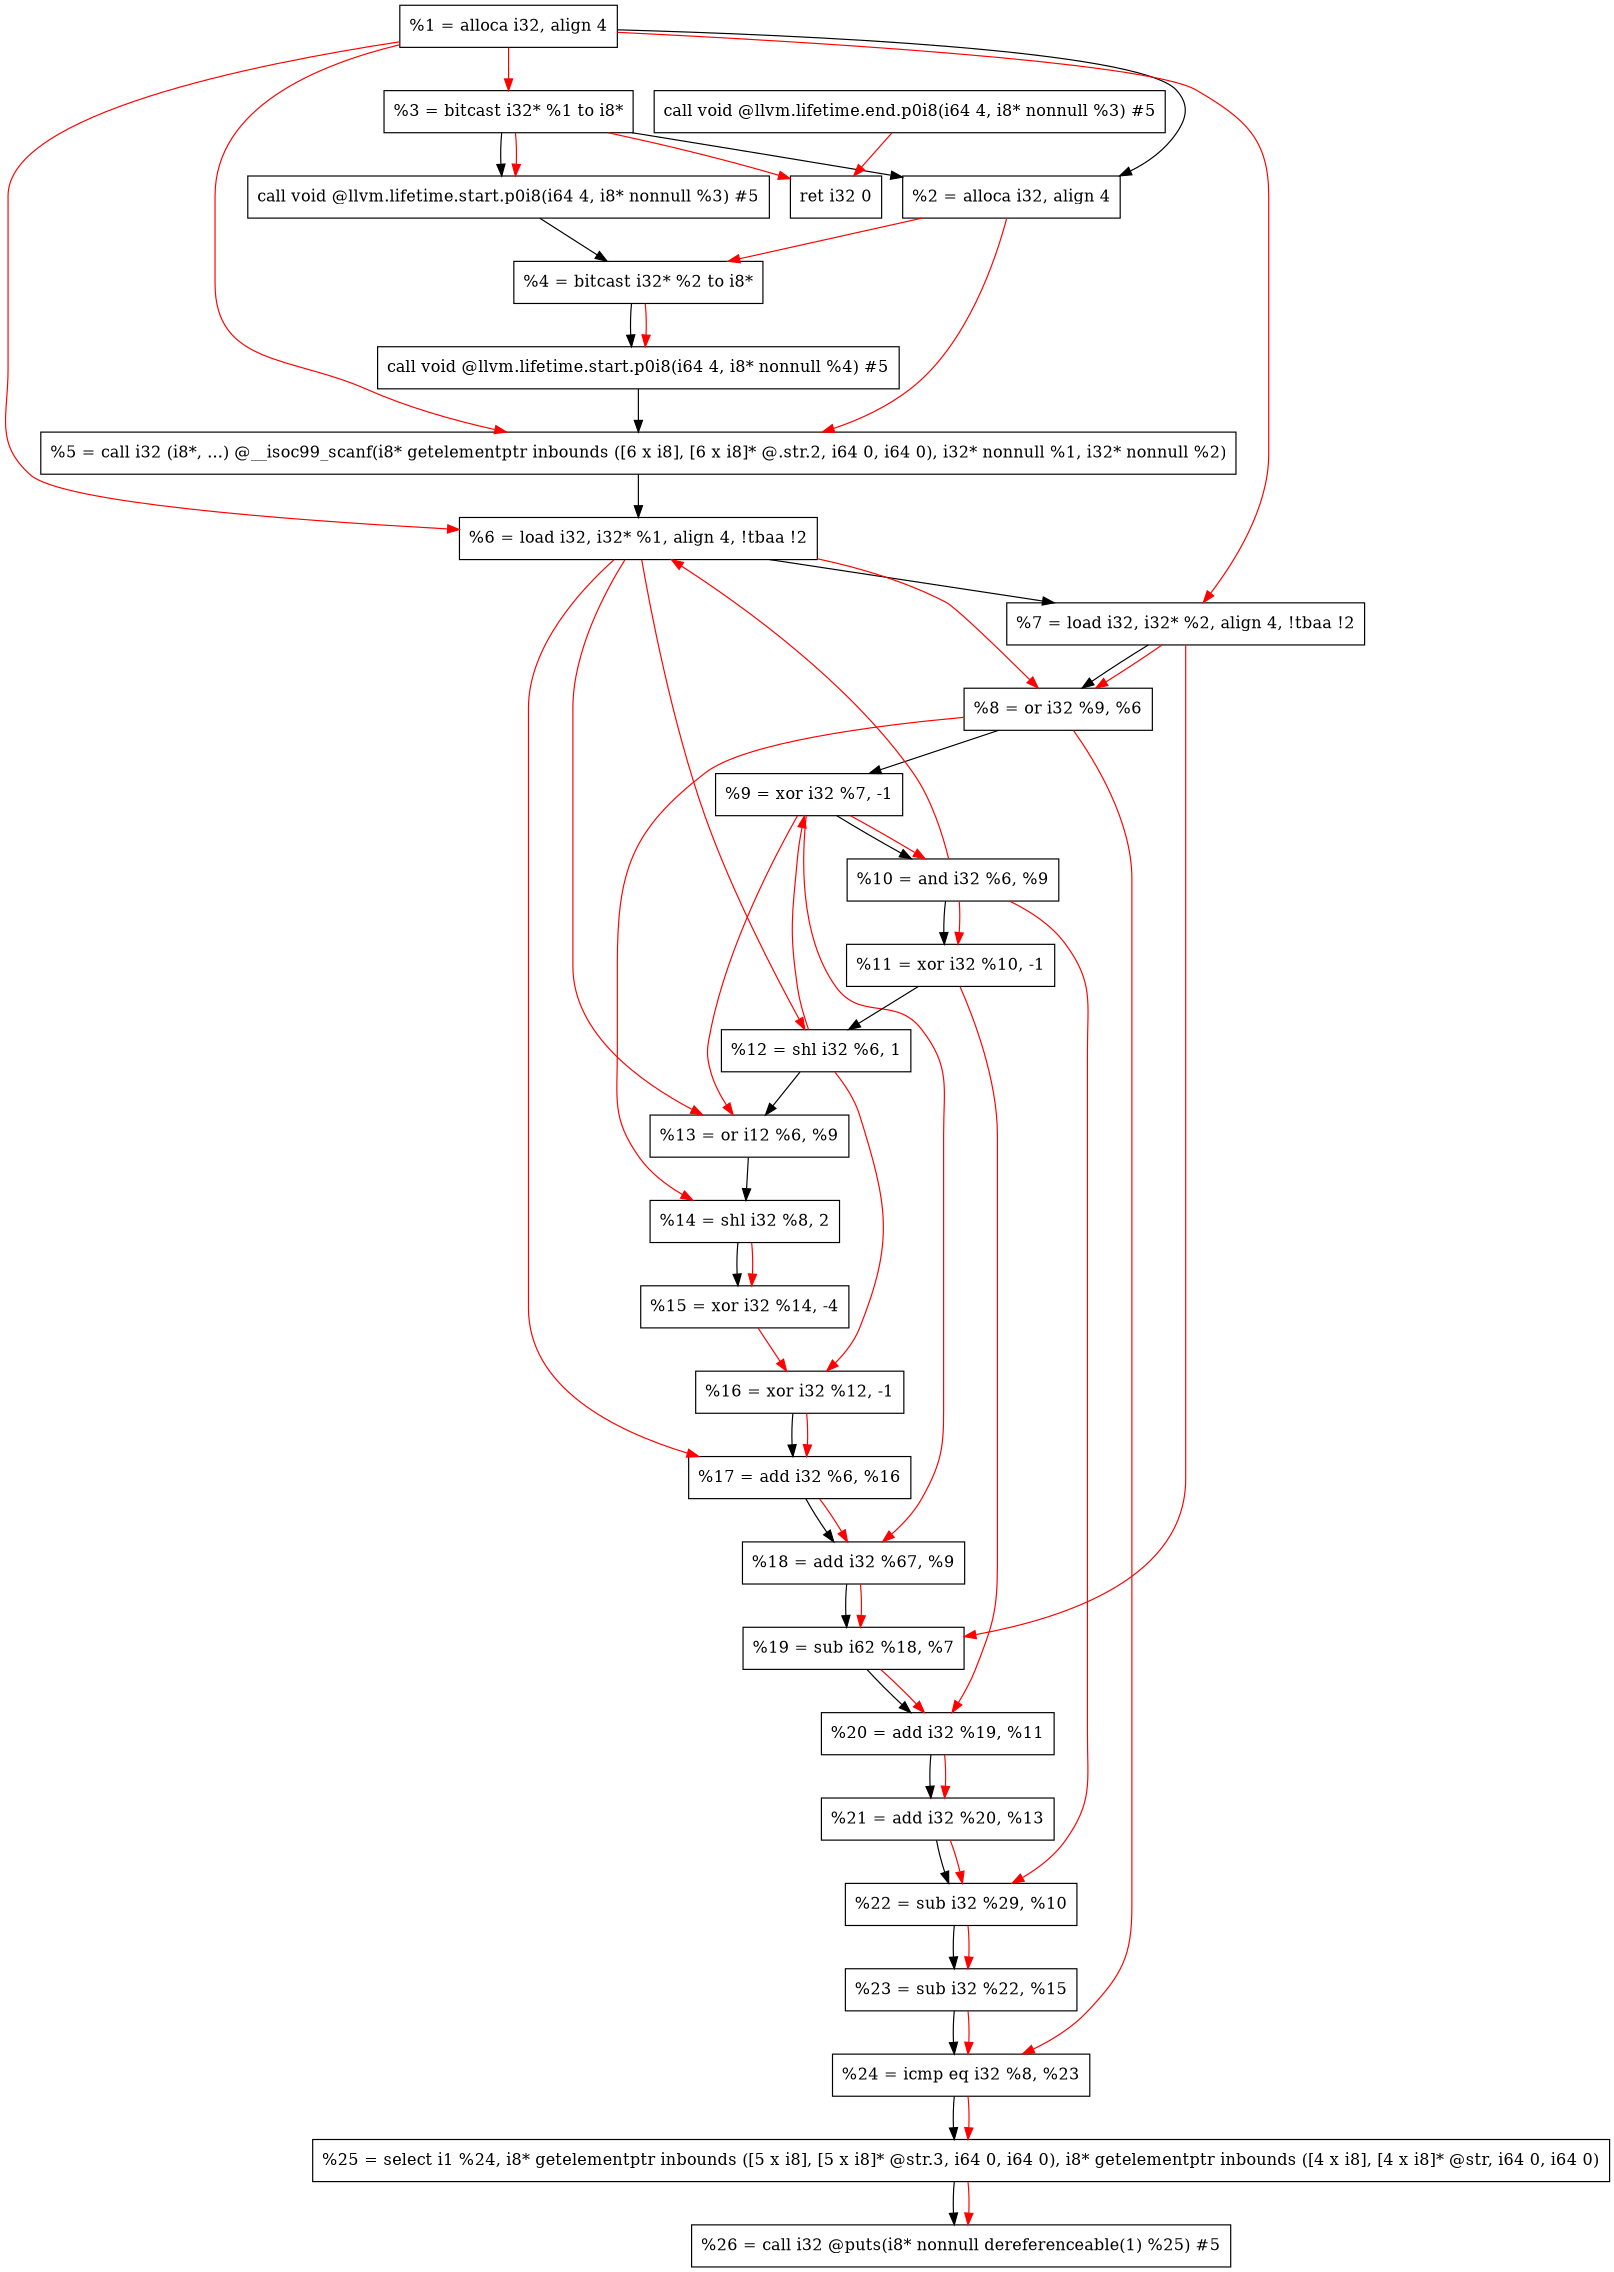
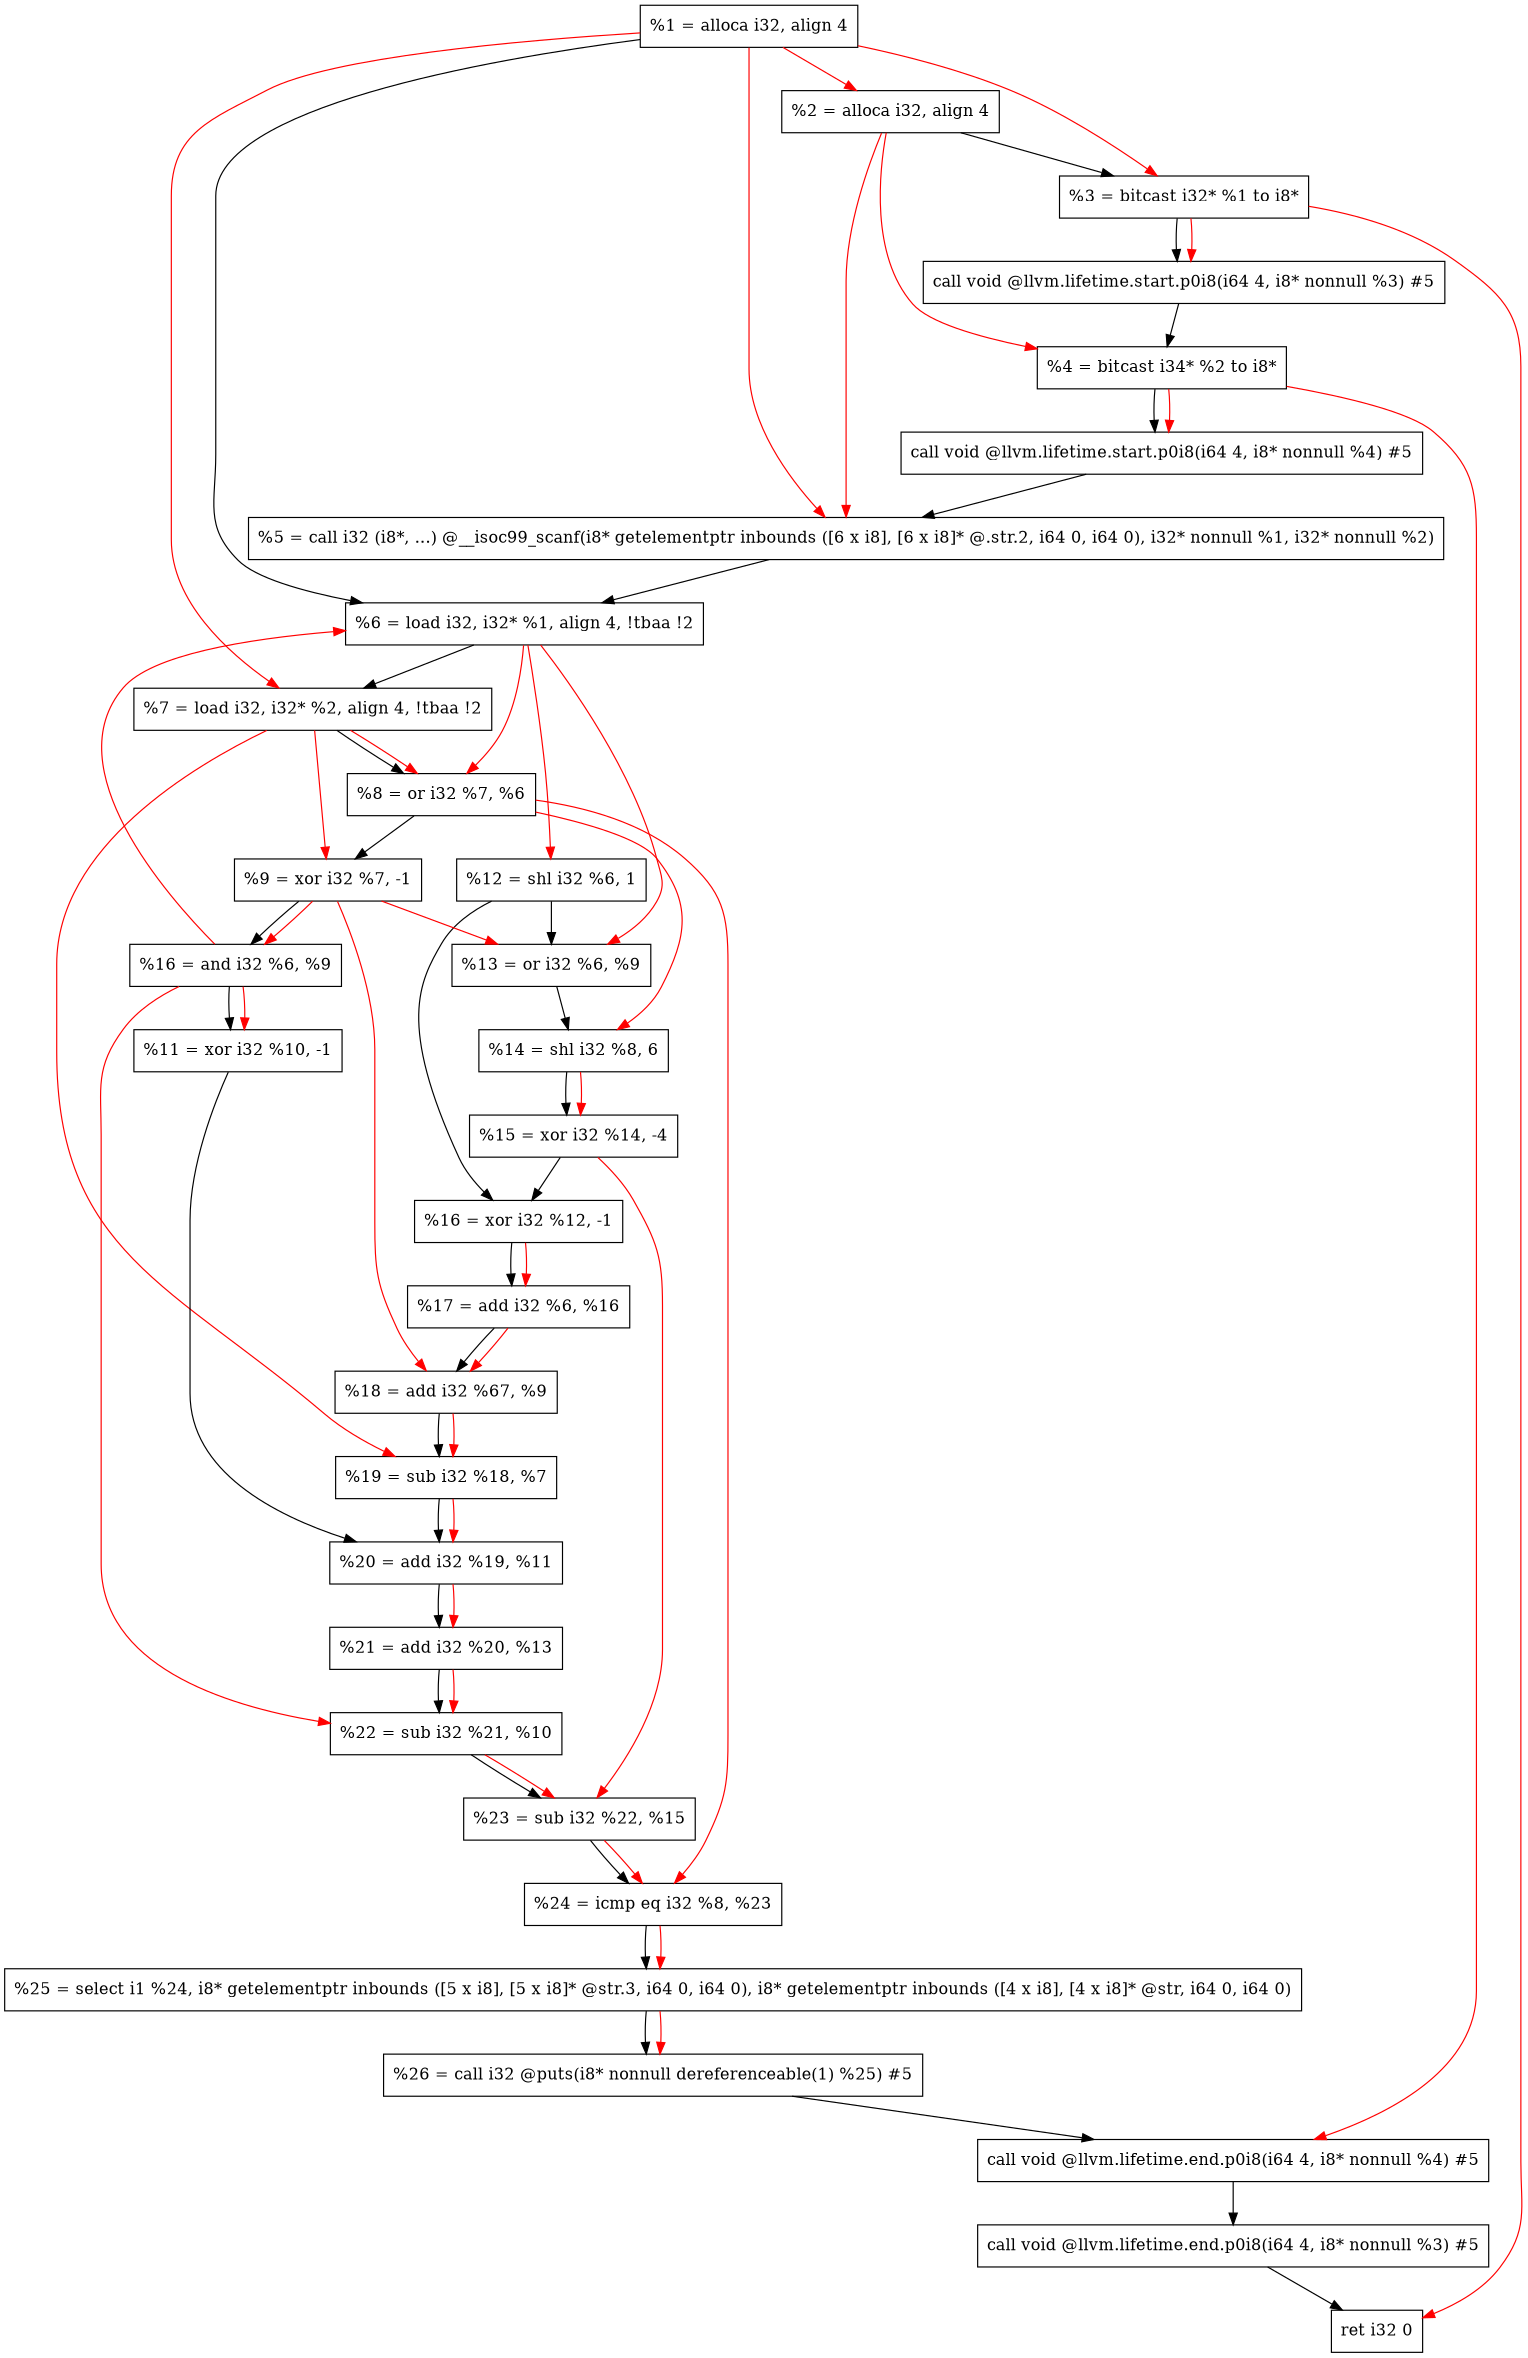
(953, 47) -> (815, 66)
(877, 150) -> (1300, 2286)
(761, 154) -> (1031, 153)
(638, 282) -> (1162, 368)
(8, 332) -> (216, 207)
(1058, 709) -> (441, 795)
(953, 880) -> (236, 965)
(792, 929) -> (320, 789)
(892, 1003) -> none
(528, 1035) -> none
(749, 1136) -> (551, 965)
(883, 1218) -> (420, 1040)
(745, 1221) -> (574, 1051)
(769, 1345) -> (549, 1174)
(997, 1346) -> (190, 1343)
none -> (662, 1471)
(854, 1648) -> (446, 1478)
(961, 1904) -> (446, 1734)
none -> (1233, 2161)
